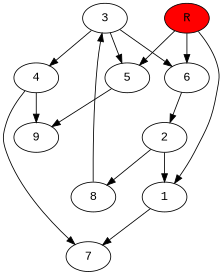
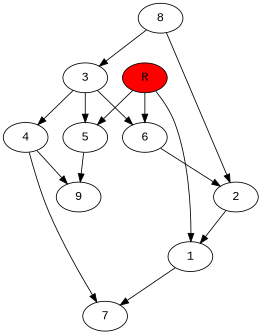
(132, 165) -> (197, 104)
